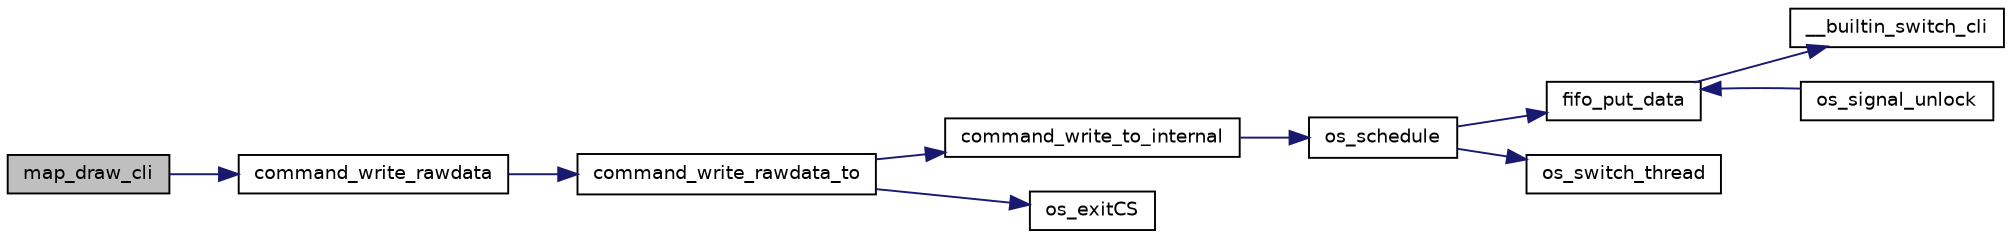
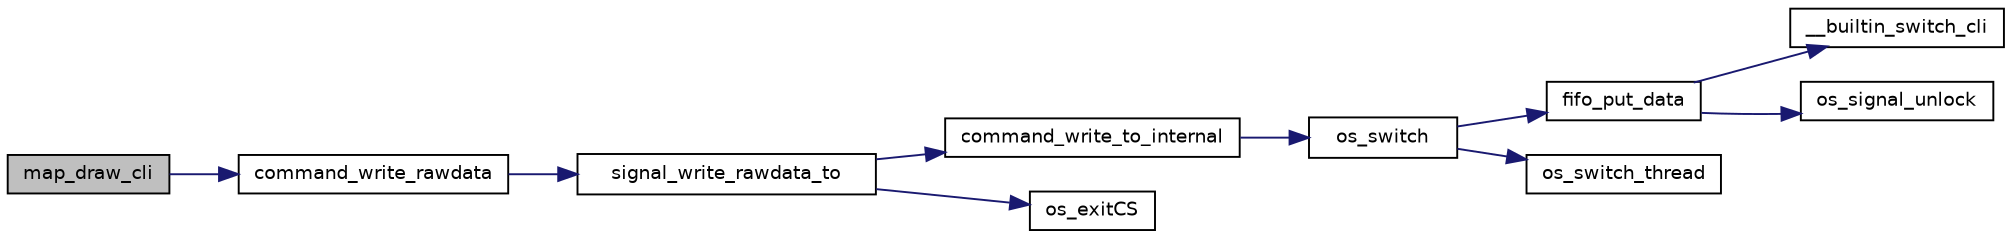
(1761, 88) -> (1741, 114)
(1383, 138) -> (1383, 138)
(727, 174) -> (727, 174)
